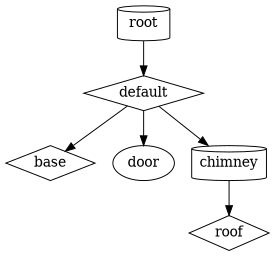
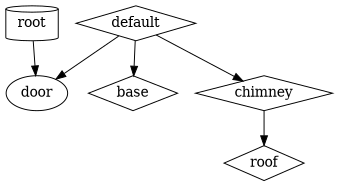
(144, 53) -> (34, 53)
(229, 163) -> (264, 93)
